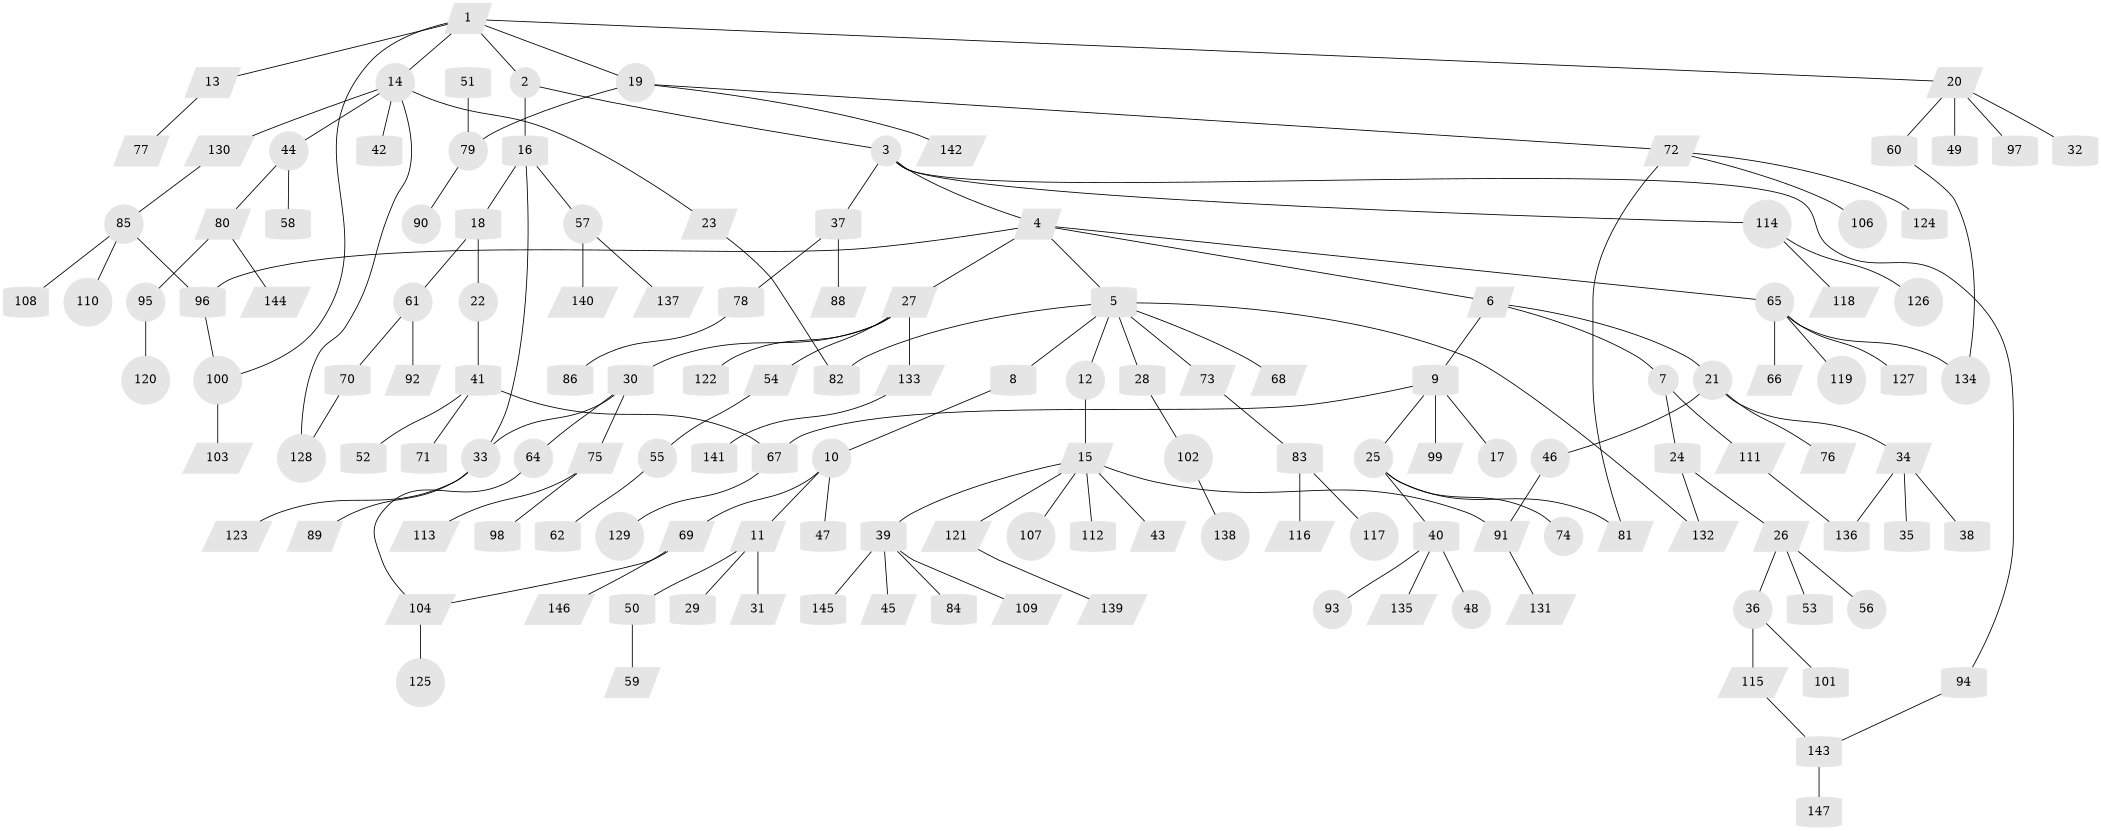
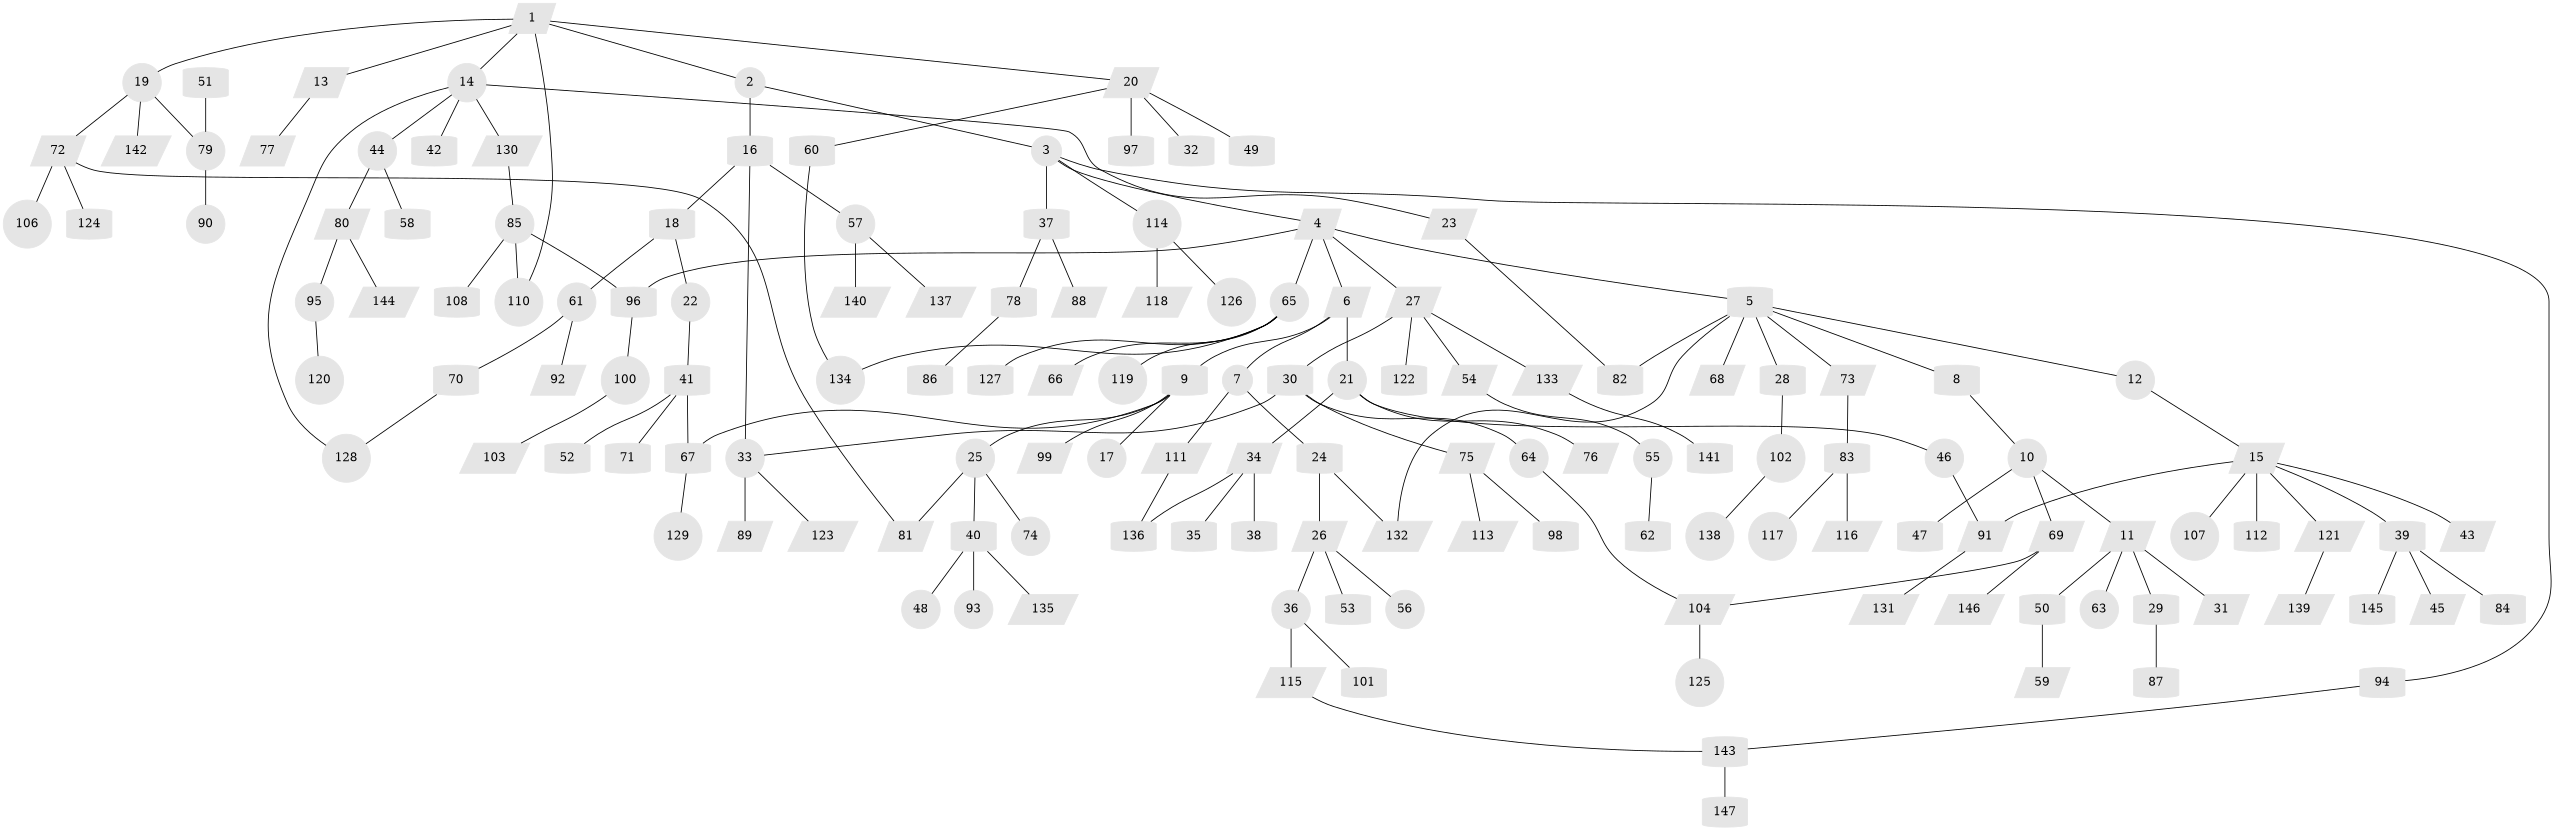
(340, 195) -> (552, 158)
(1027, 609) -> none
none -> (2099, 609)
none -> (2156, 683)
